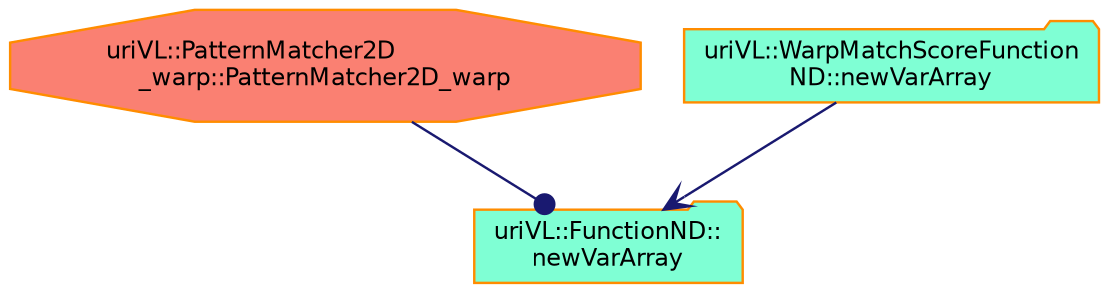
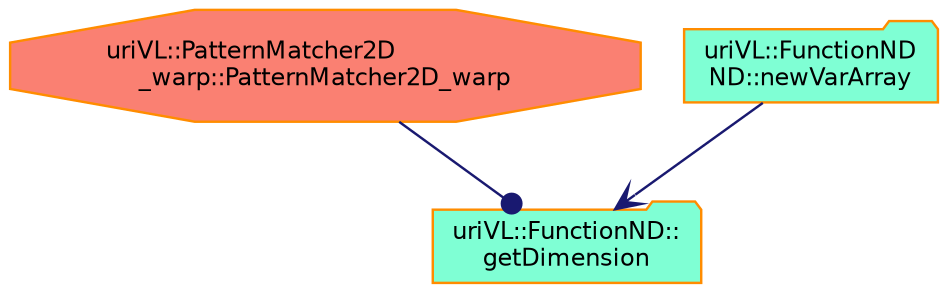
(892, 66) -> (811, 66)
(608, 246) -> (567, 246)
